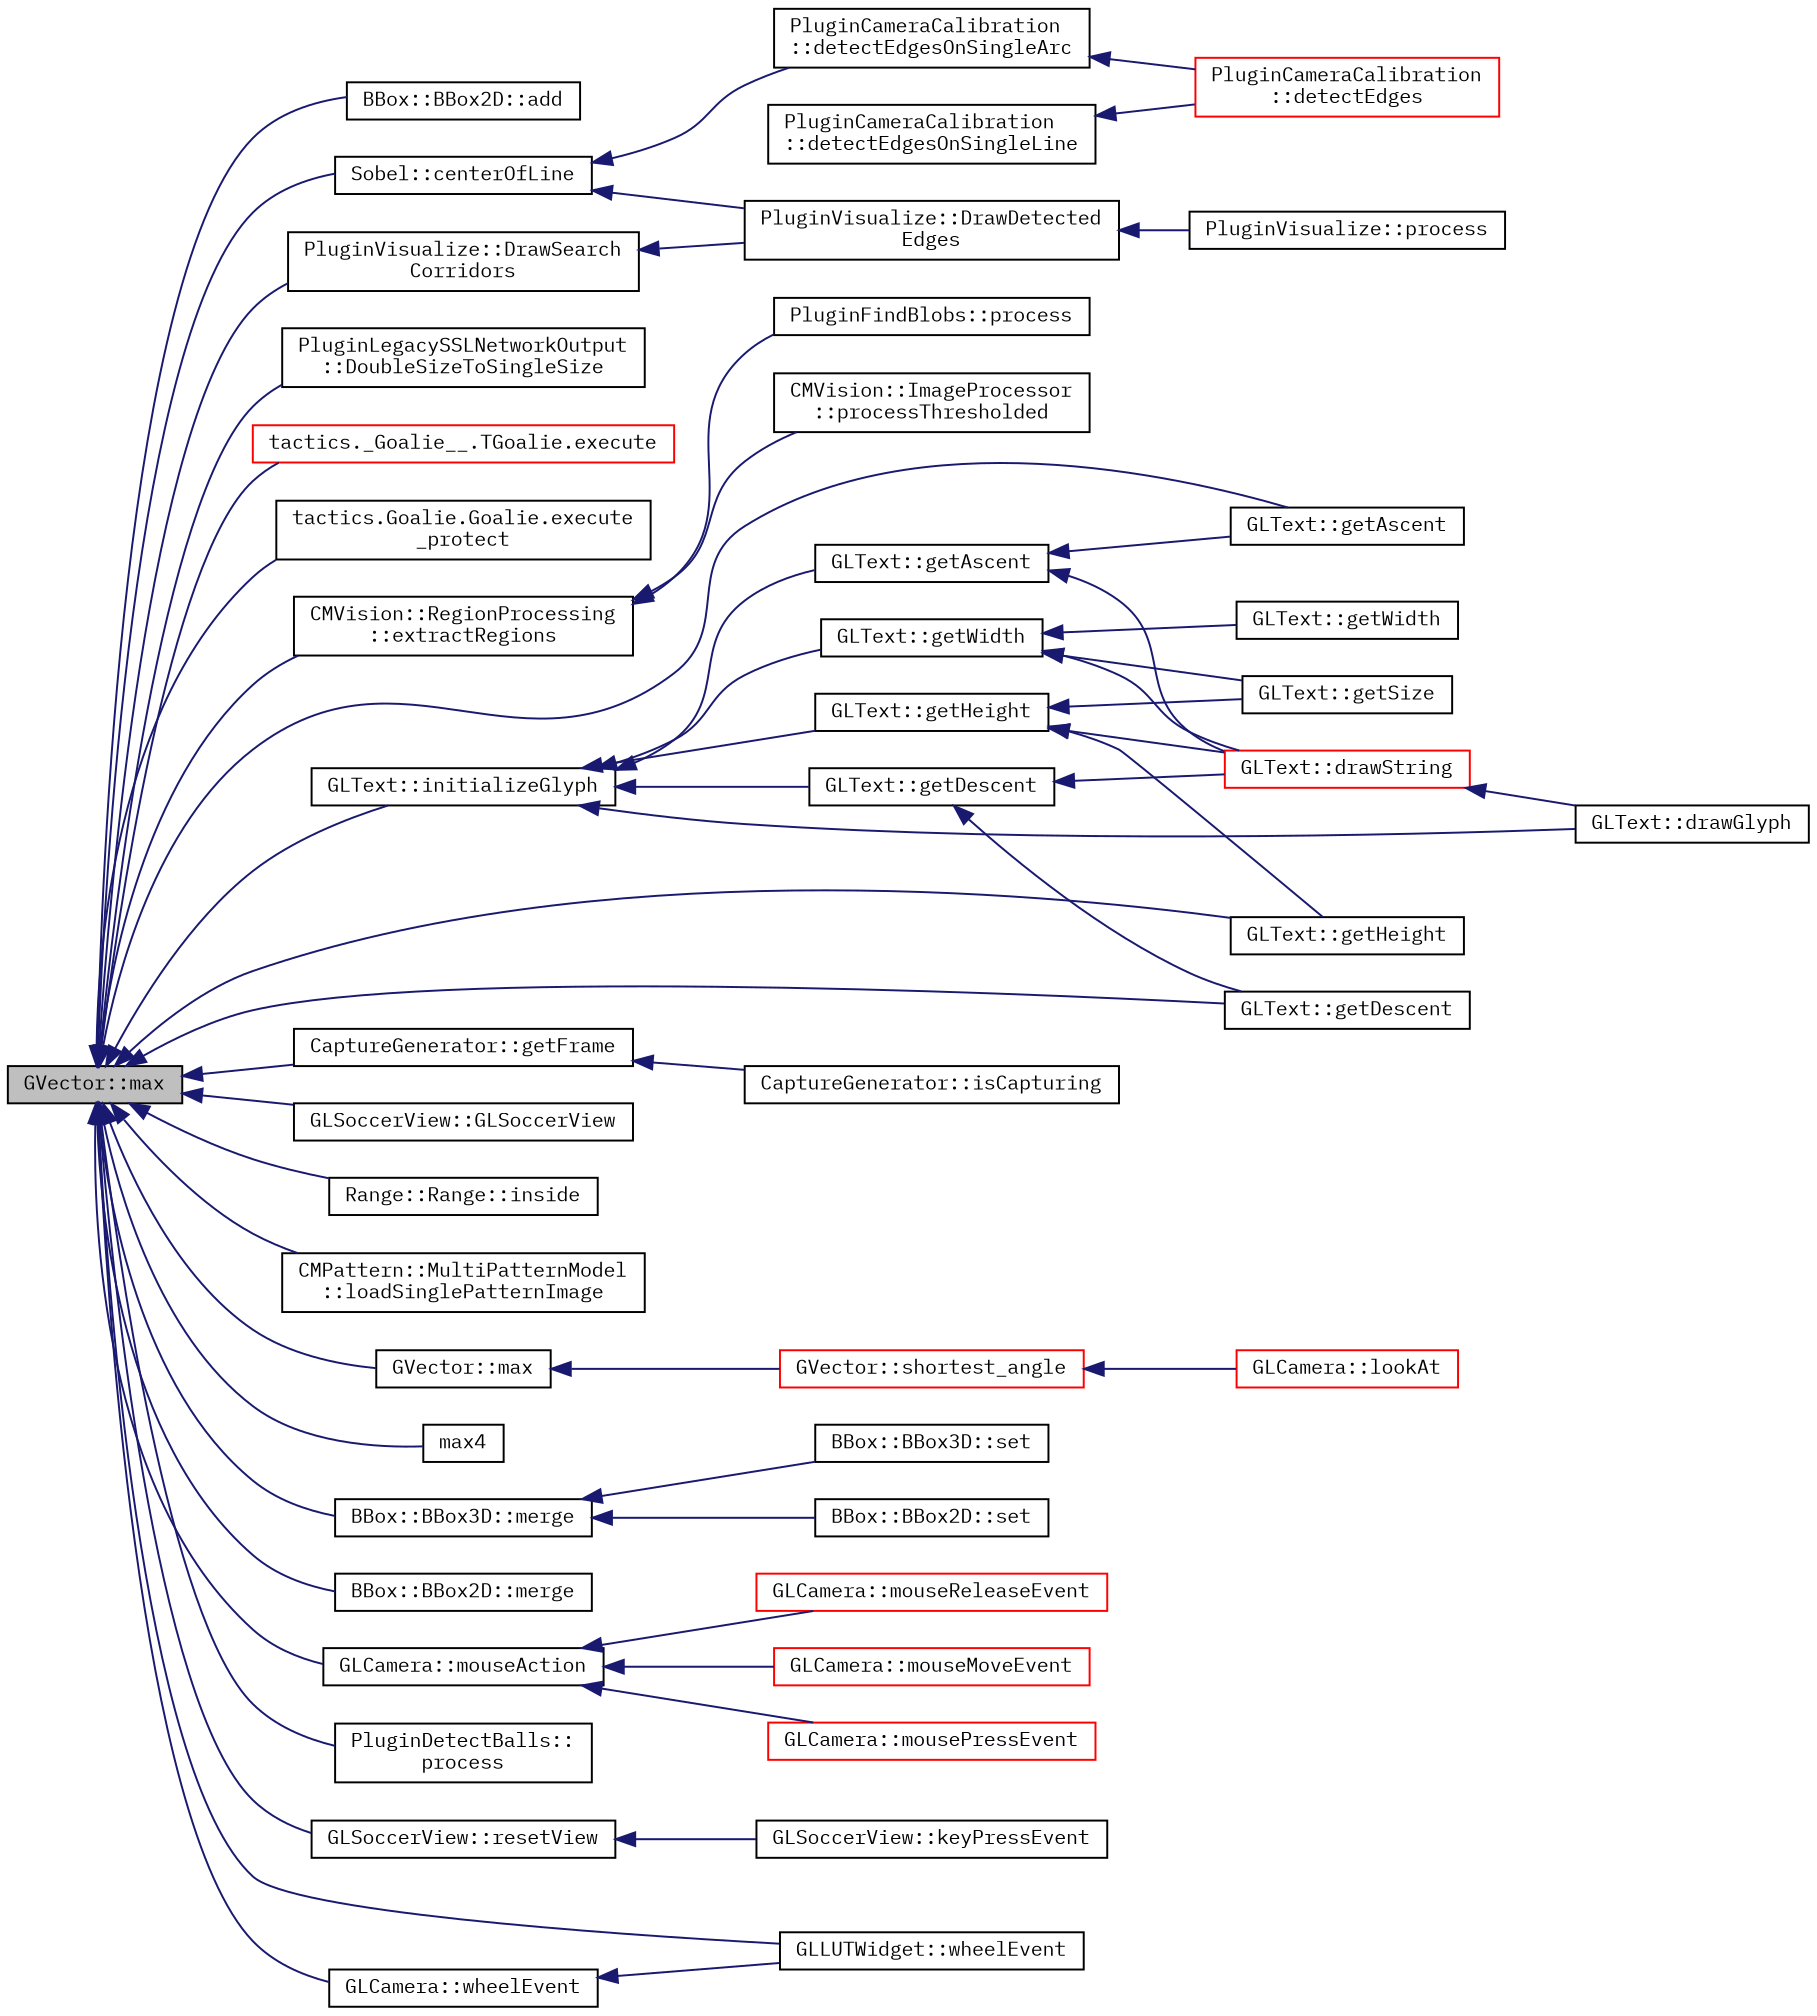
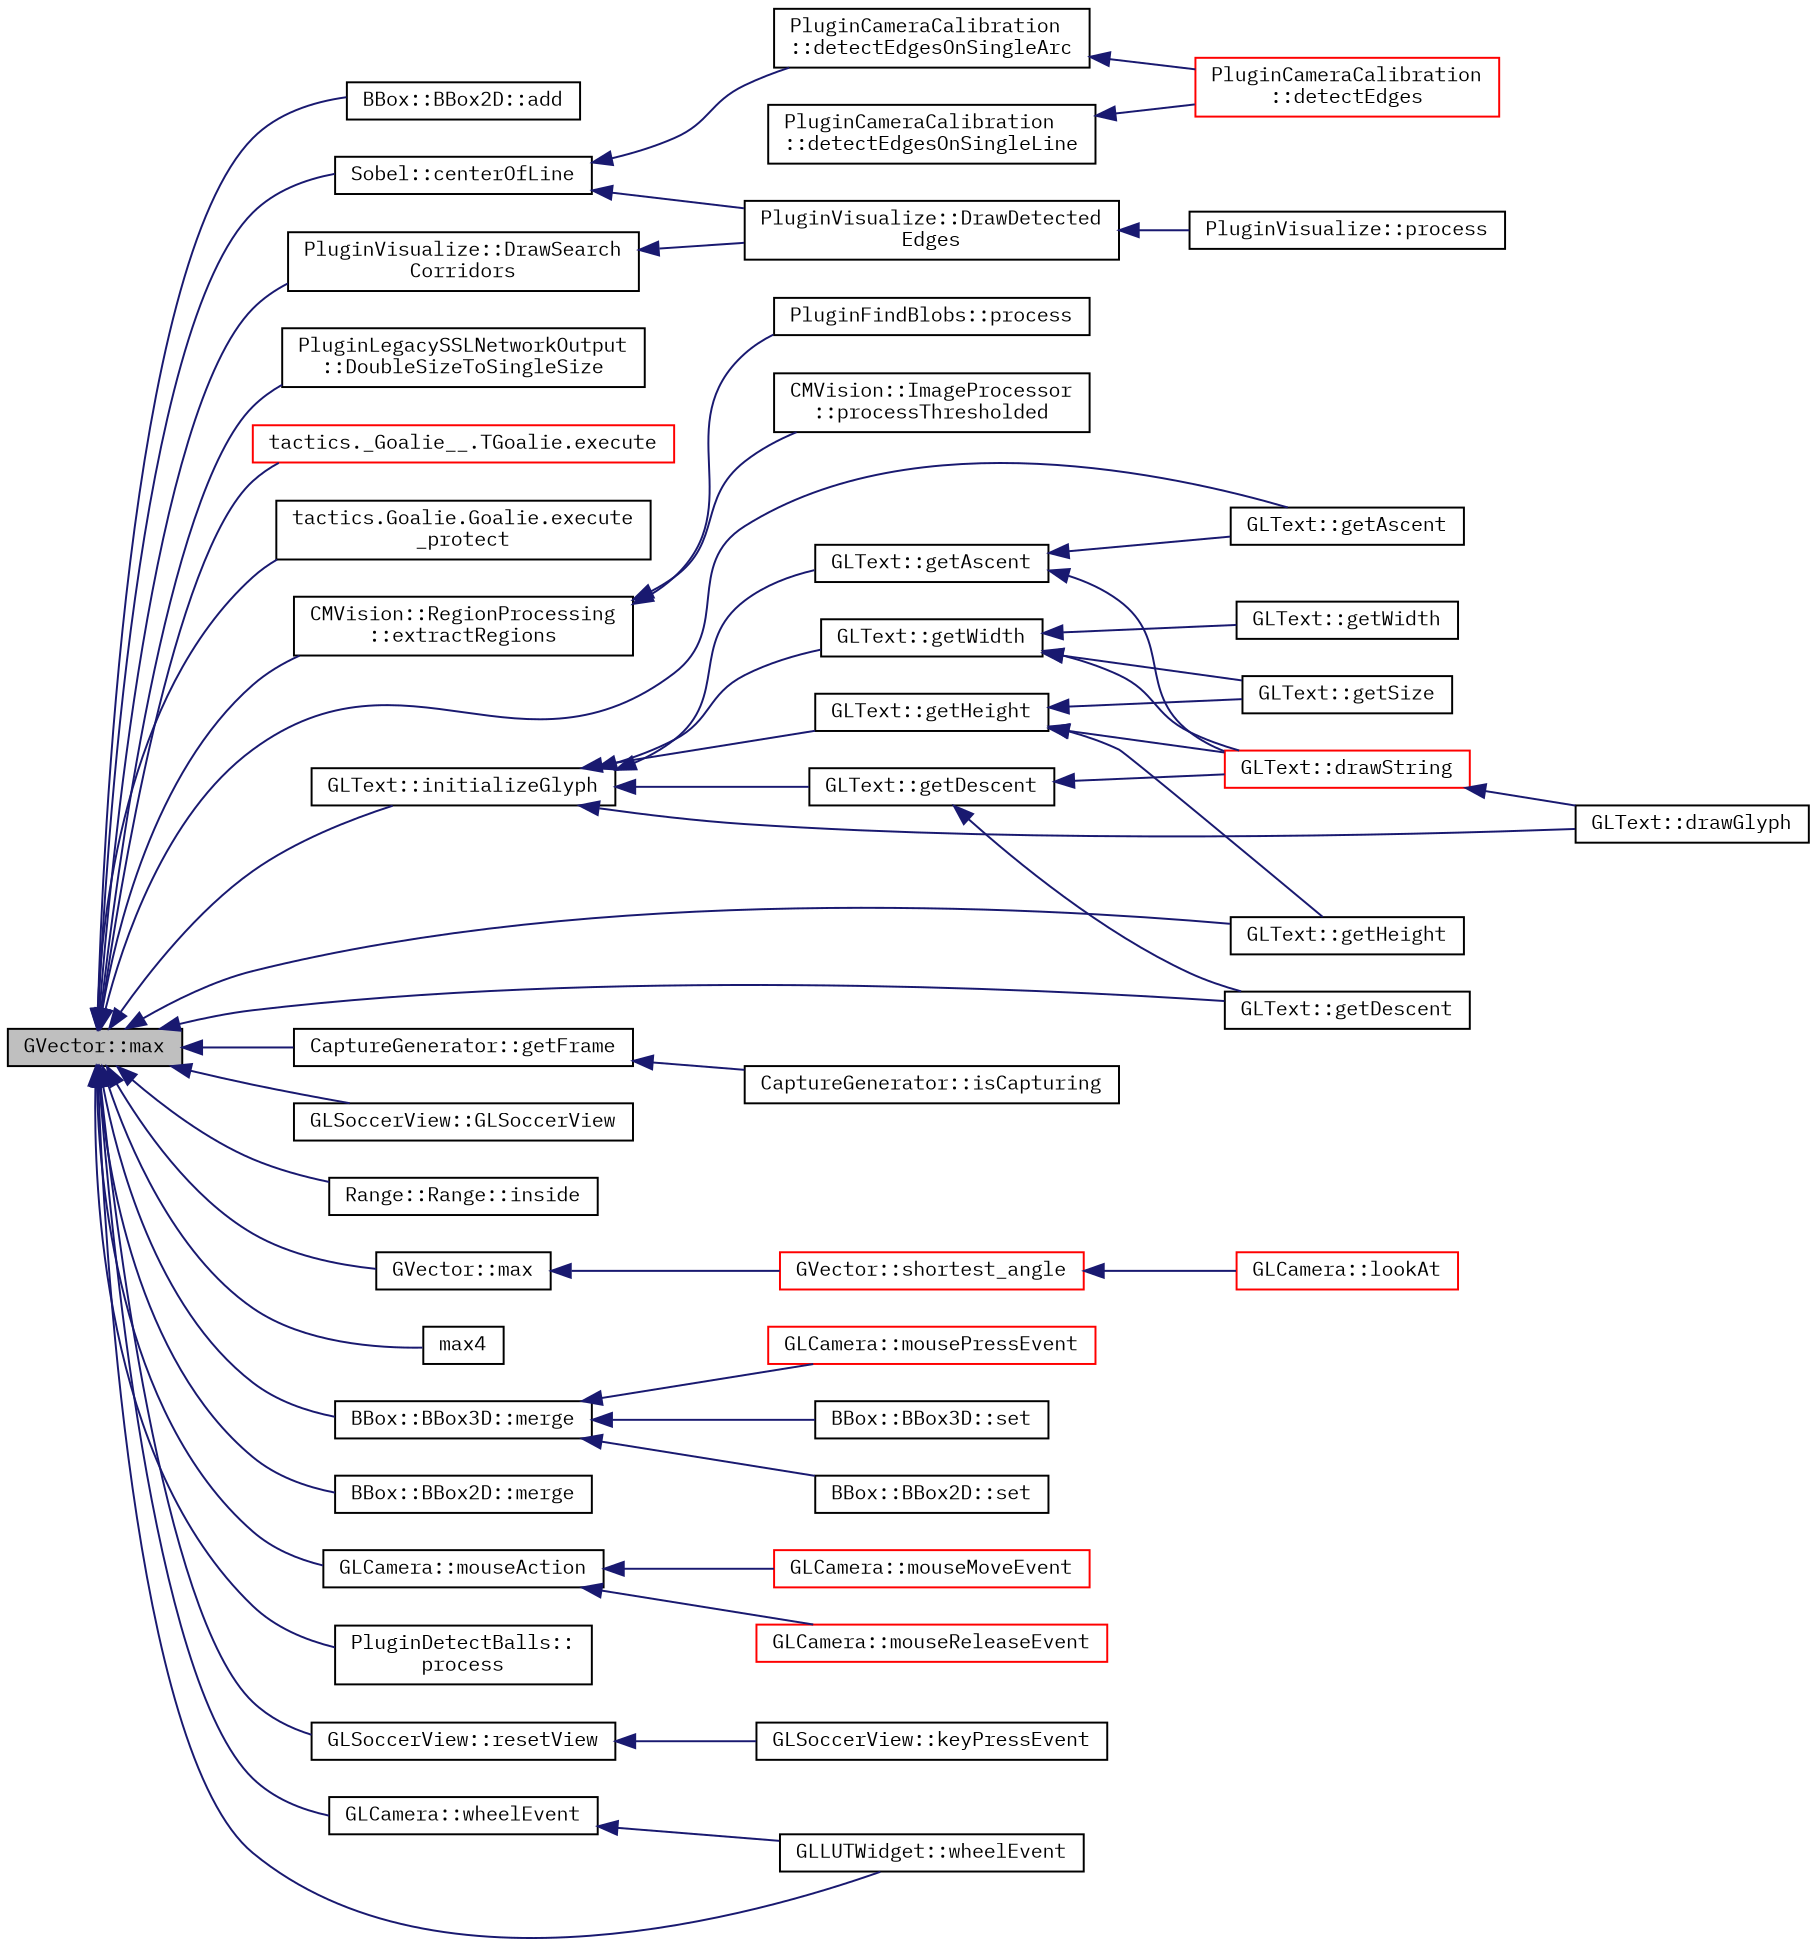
(463, 1283) -> none
(707, 1706) -> (707, 1381)
